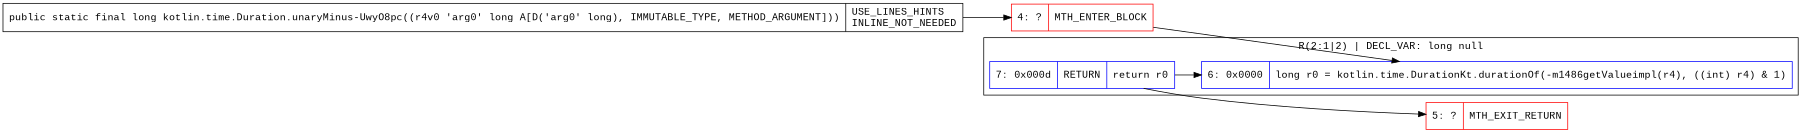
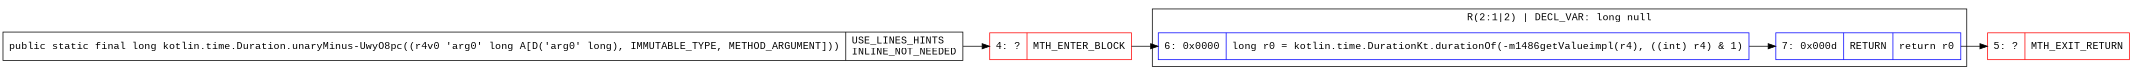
(1184, 75) -> (1759, 46)
